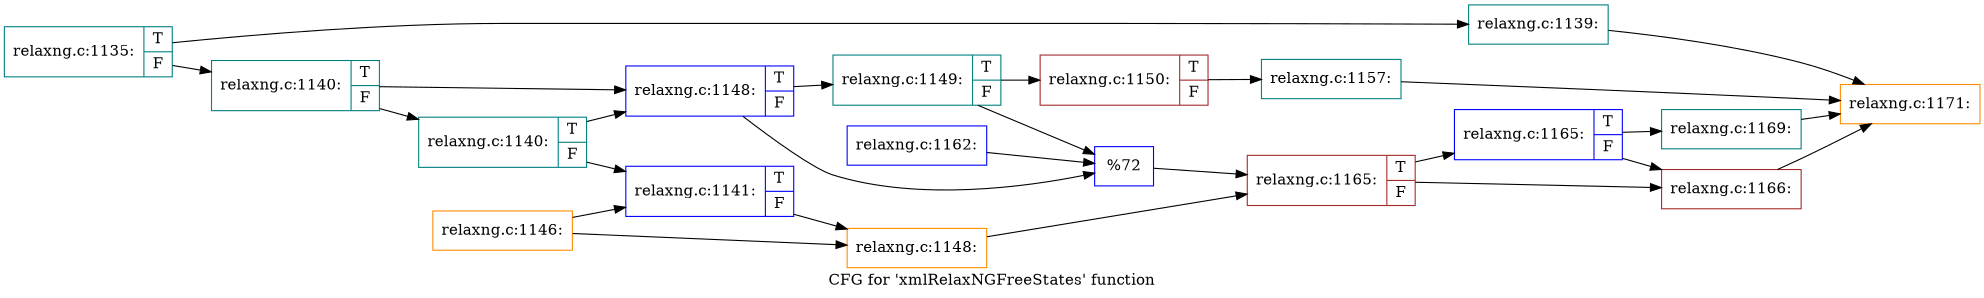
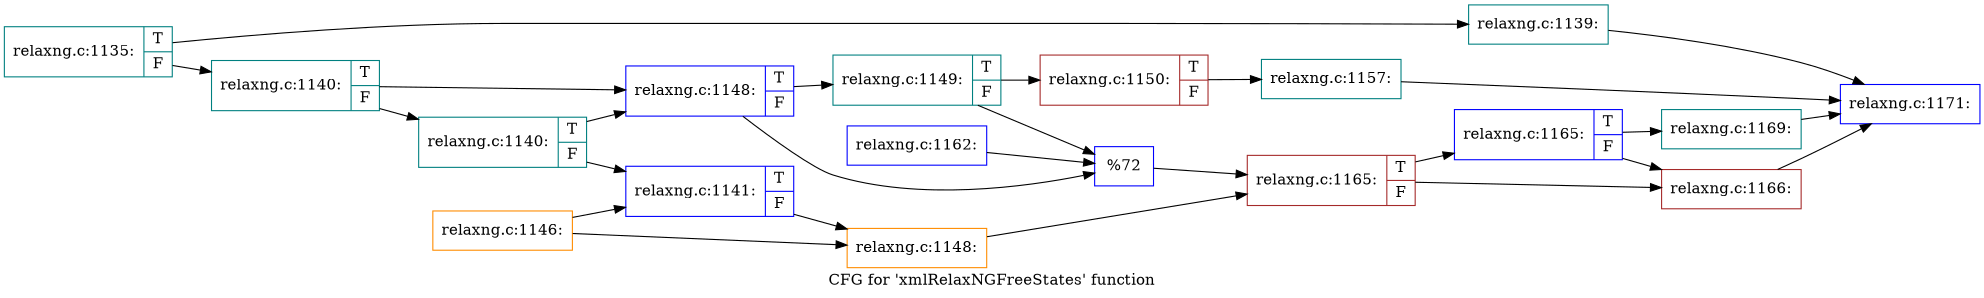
(1910, 104) -> (1910, 104)
